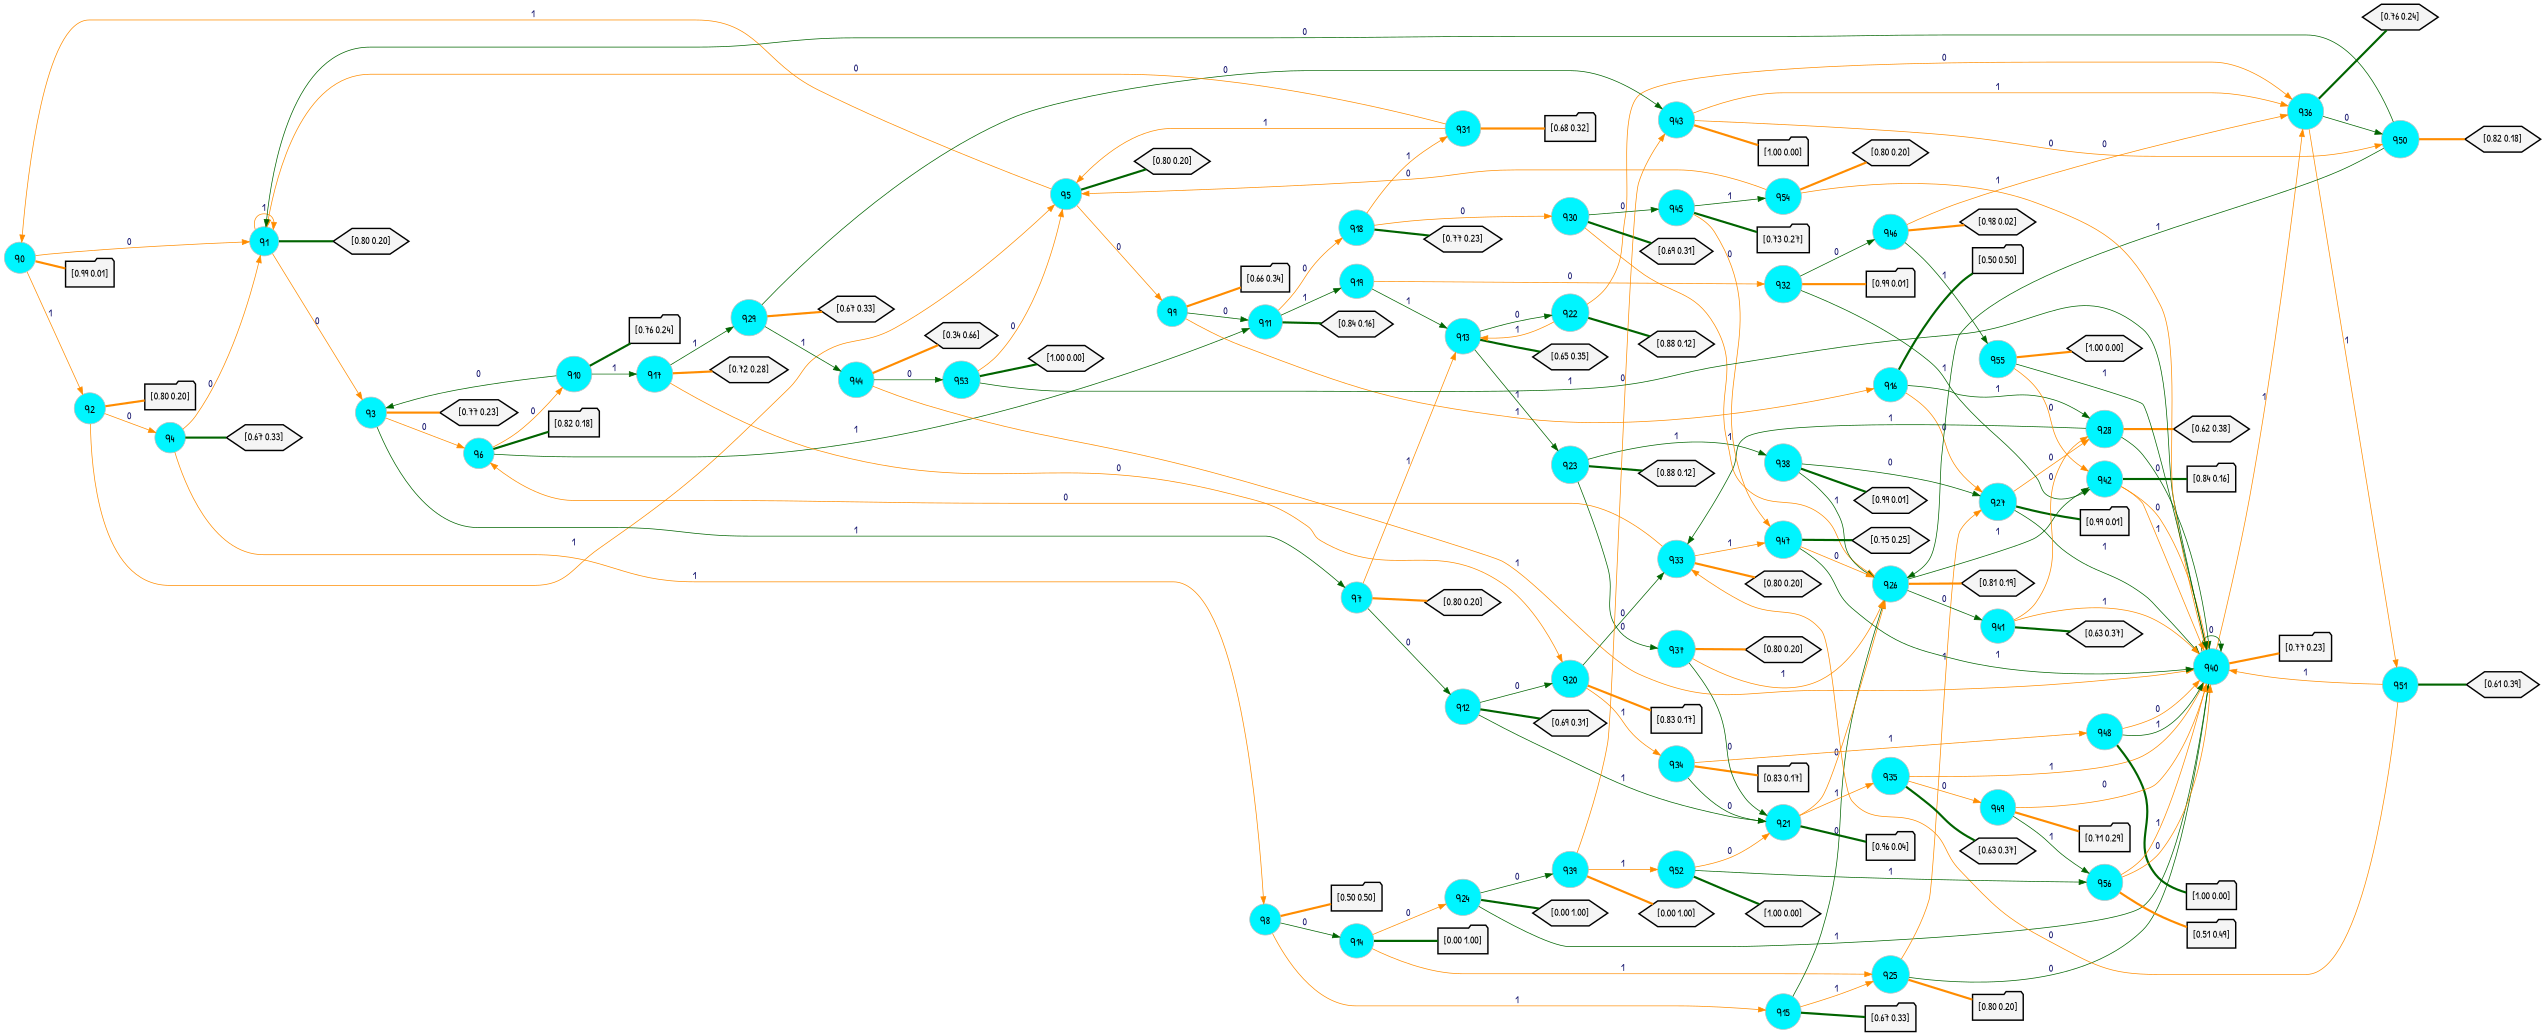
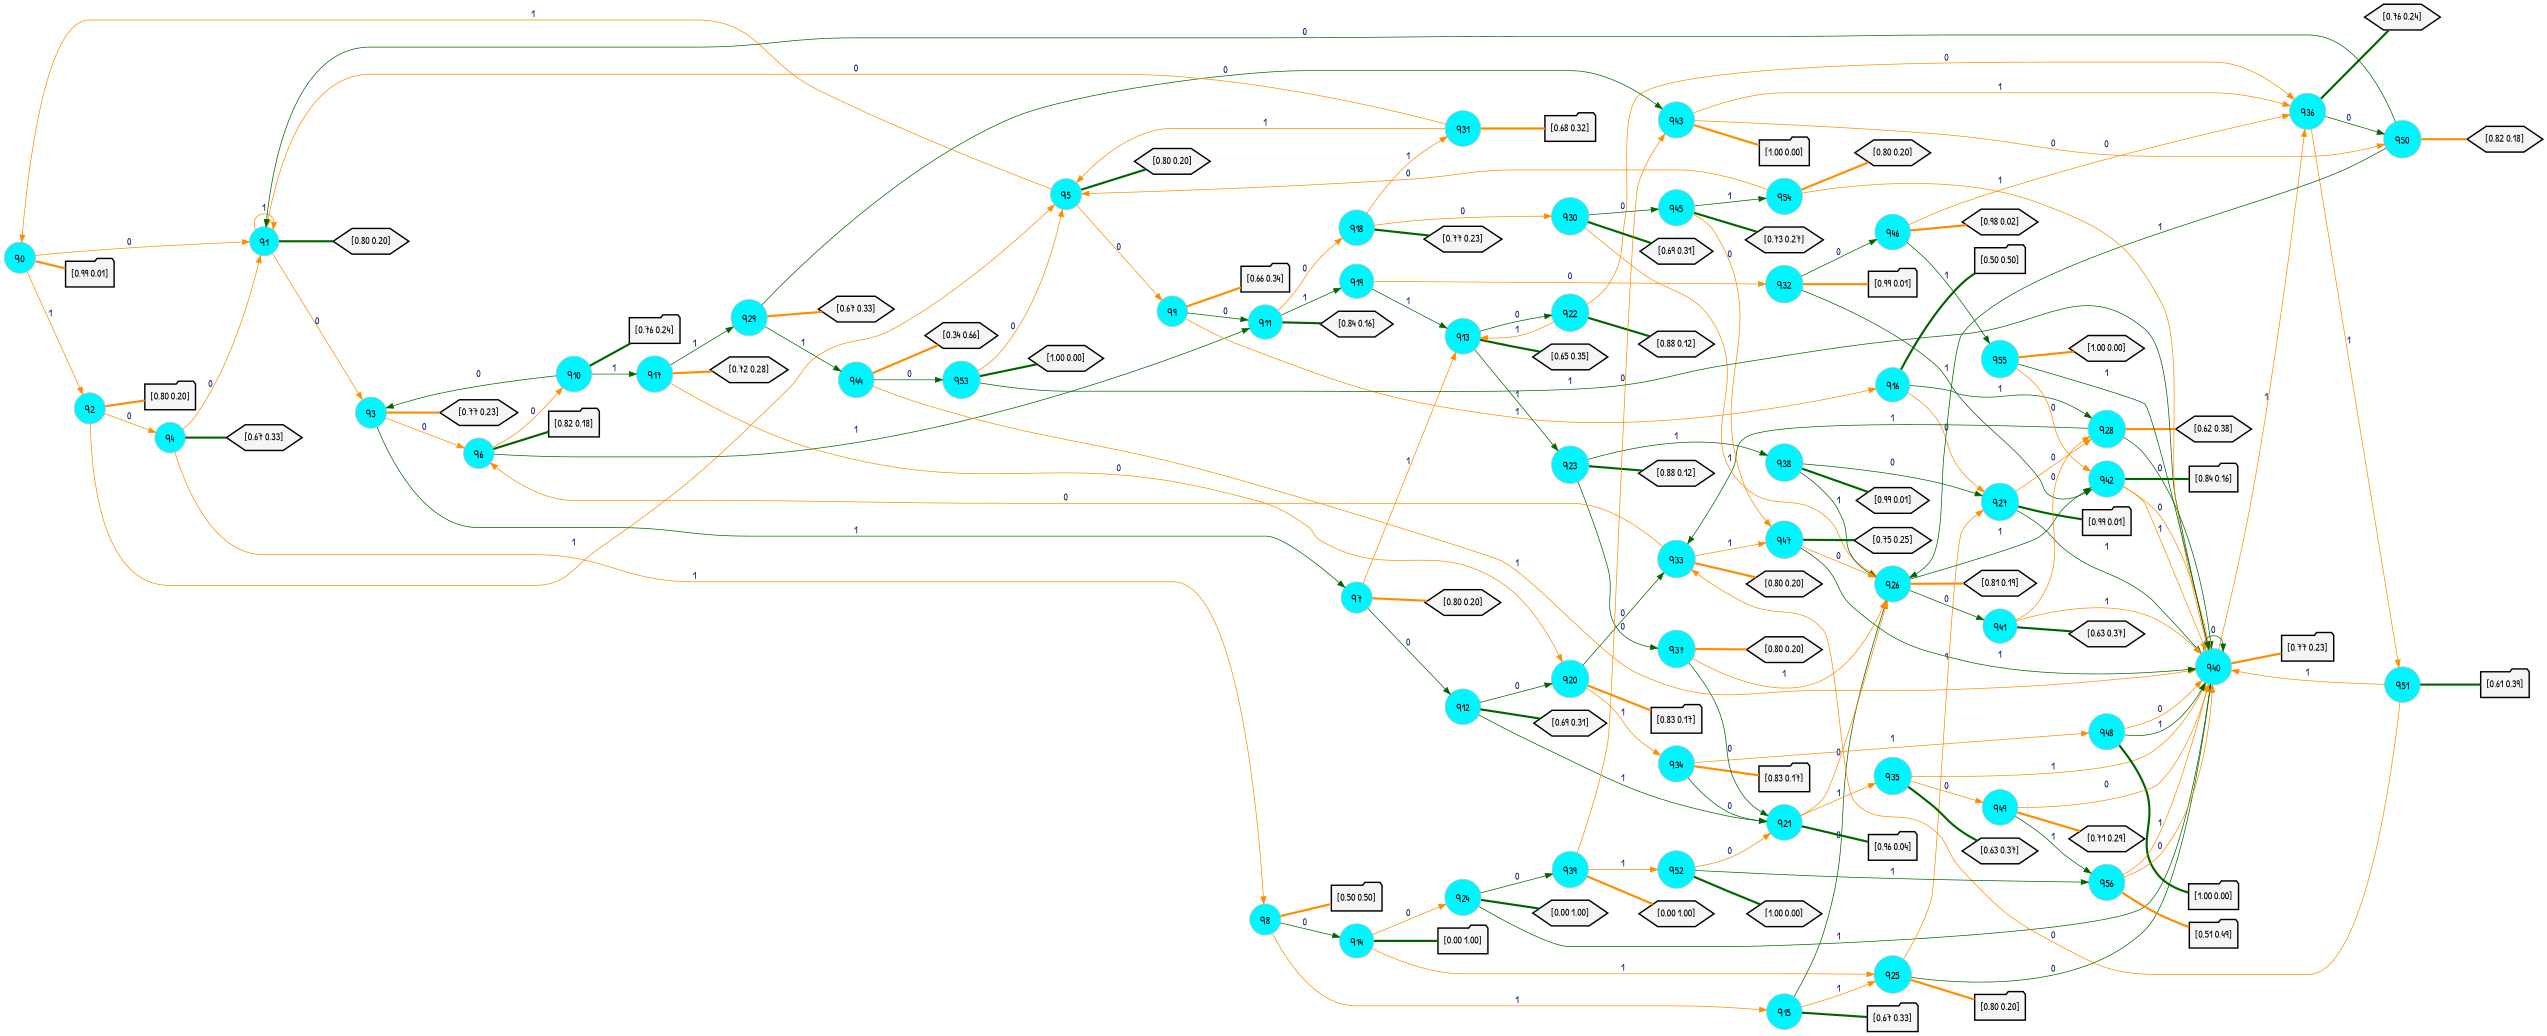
(1783, 240) -> (1784, 240)
(2503, 685) -> (2505, 685)
(2105, 839) -> (2107, 839)
